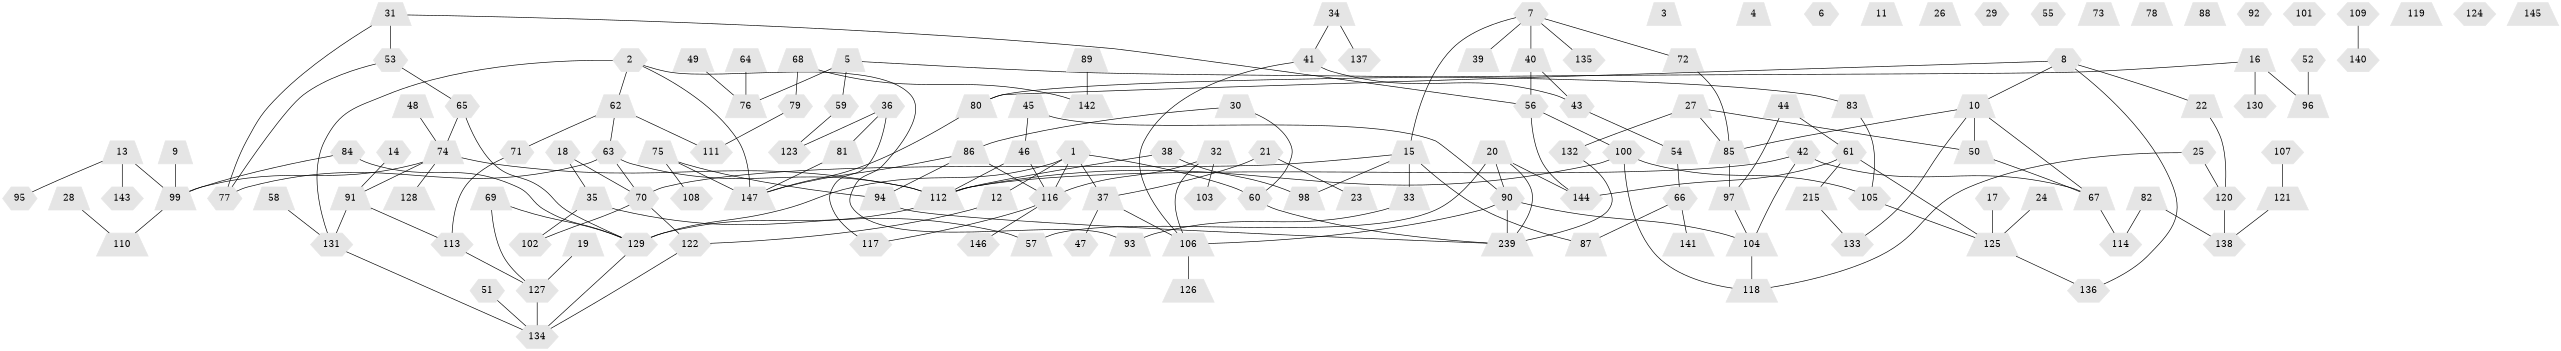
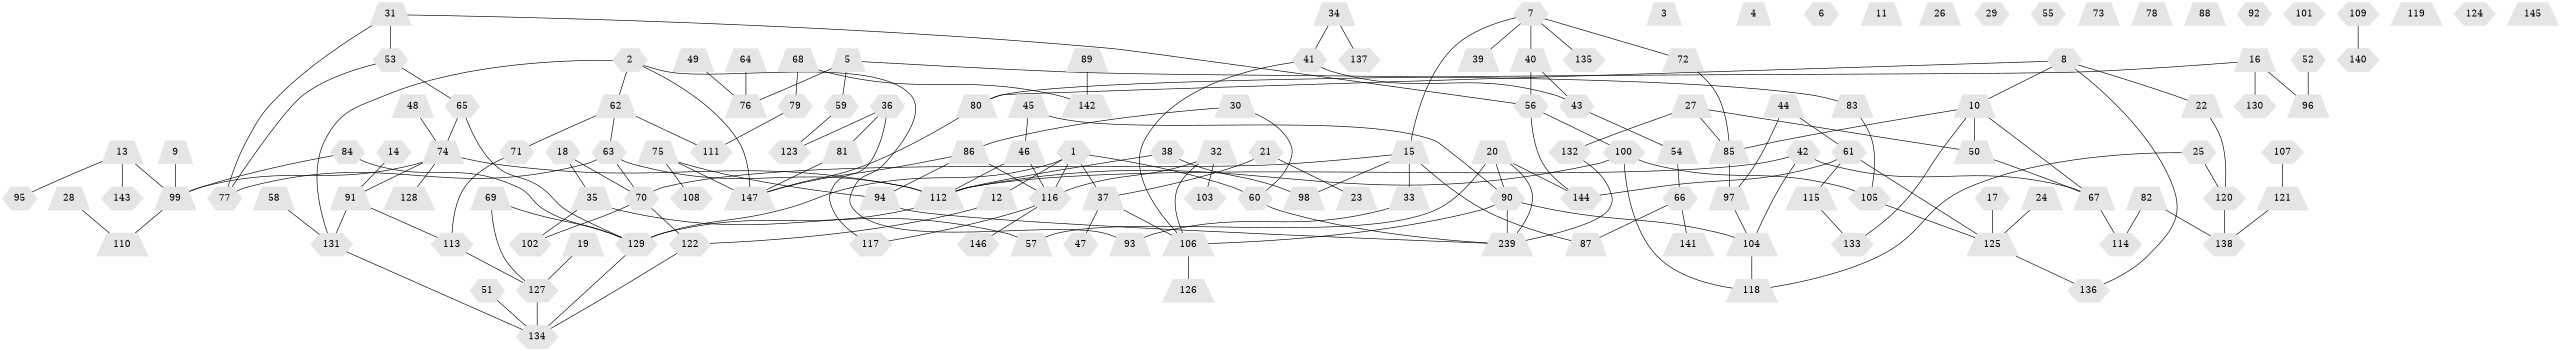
(1811, 198) -> (1811, 198)
